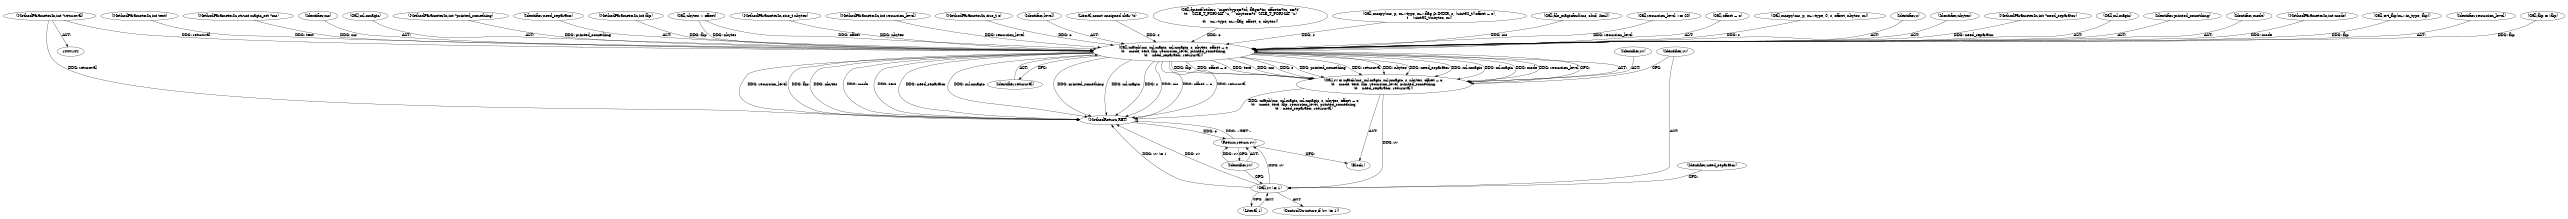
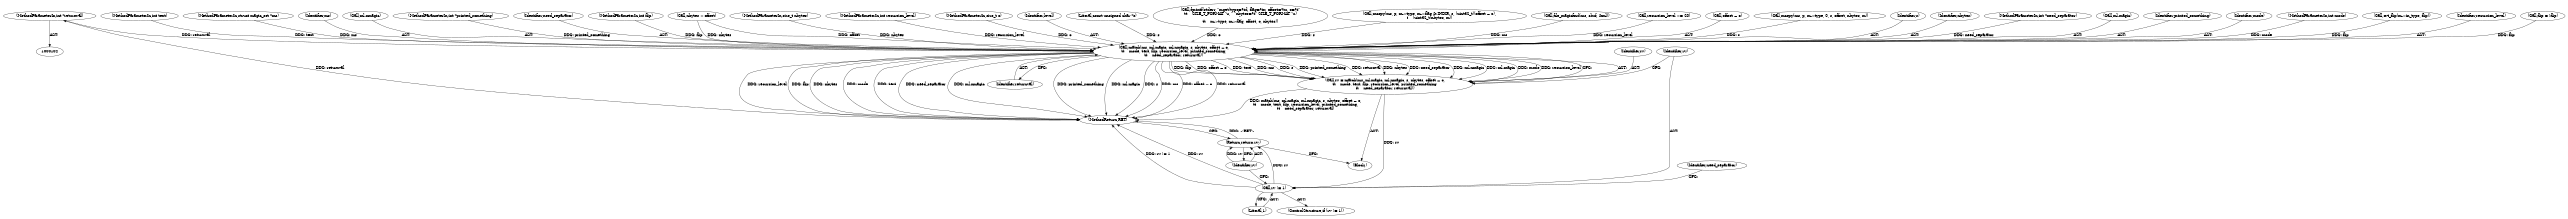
(542, 108) -> (570, 98)
(1210, 131) -> (1214, 131)
